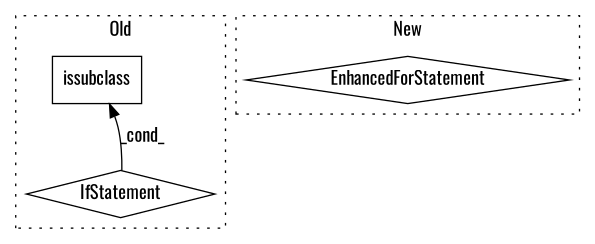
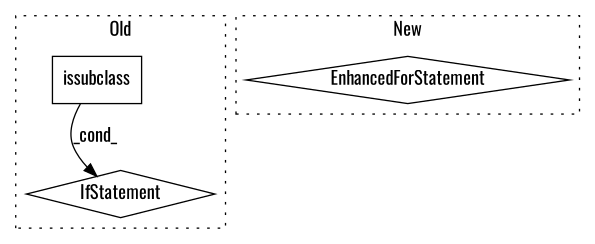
(121, 143) -> (71, 137)
